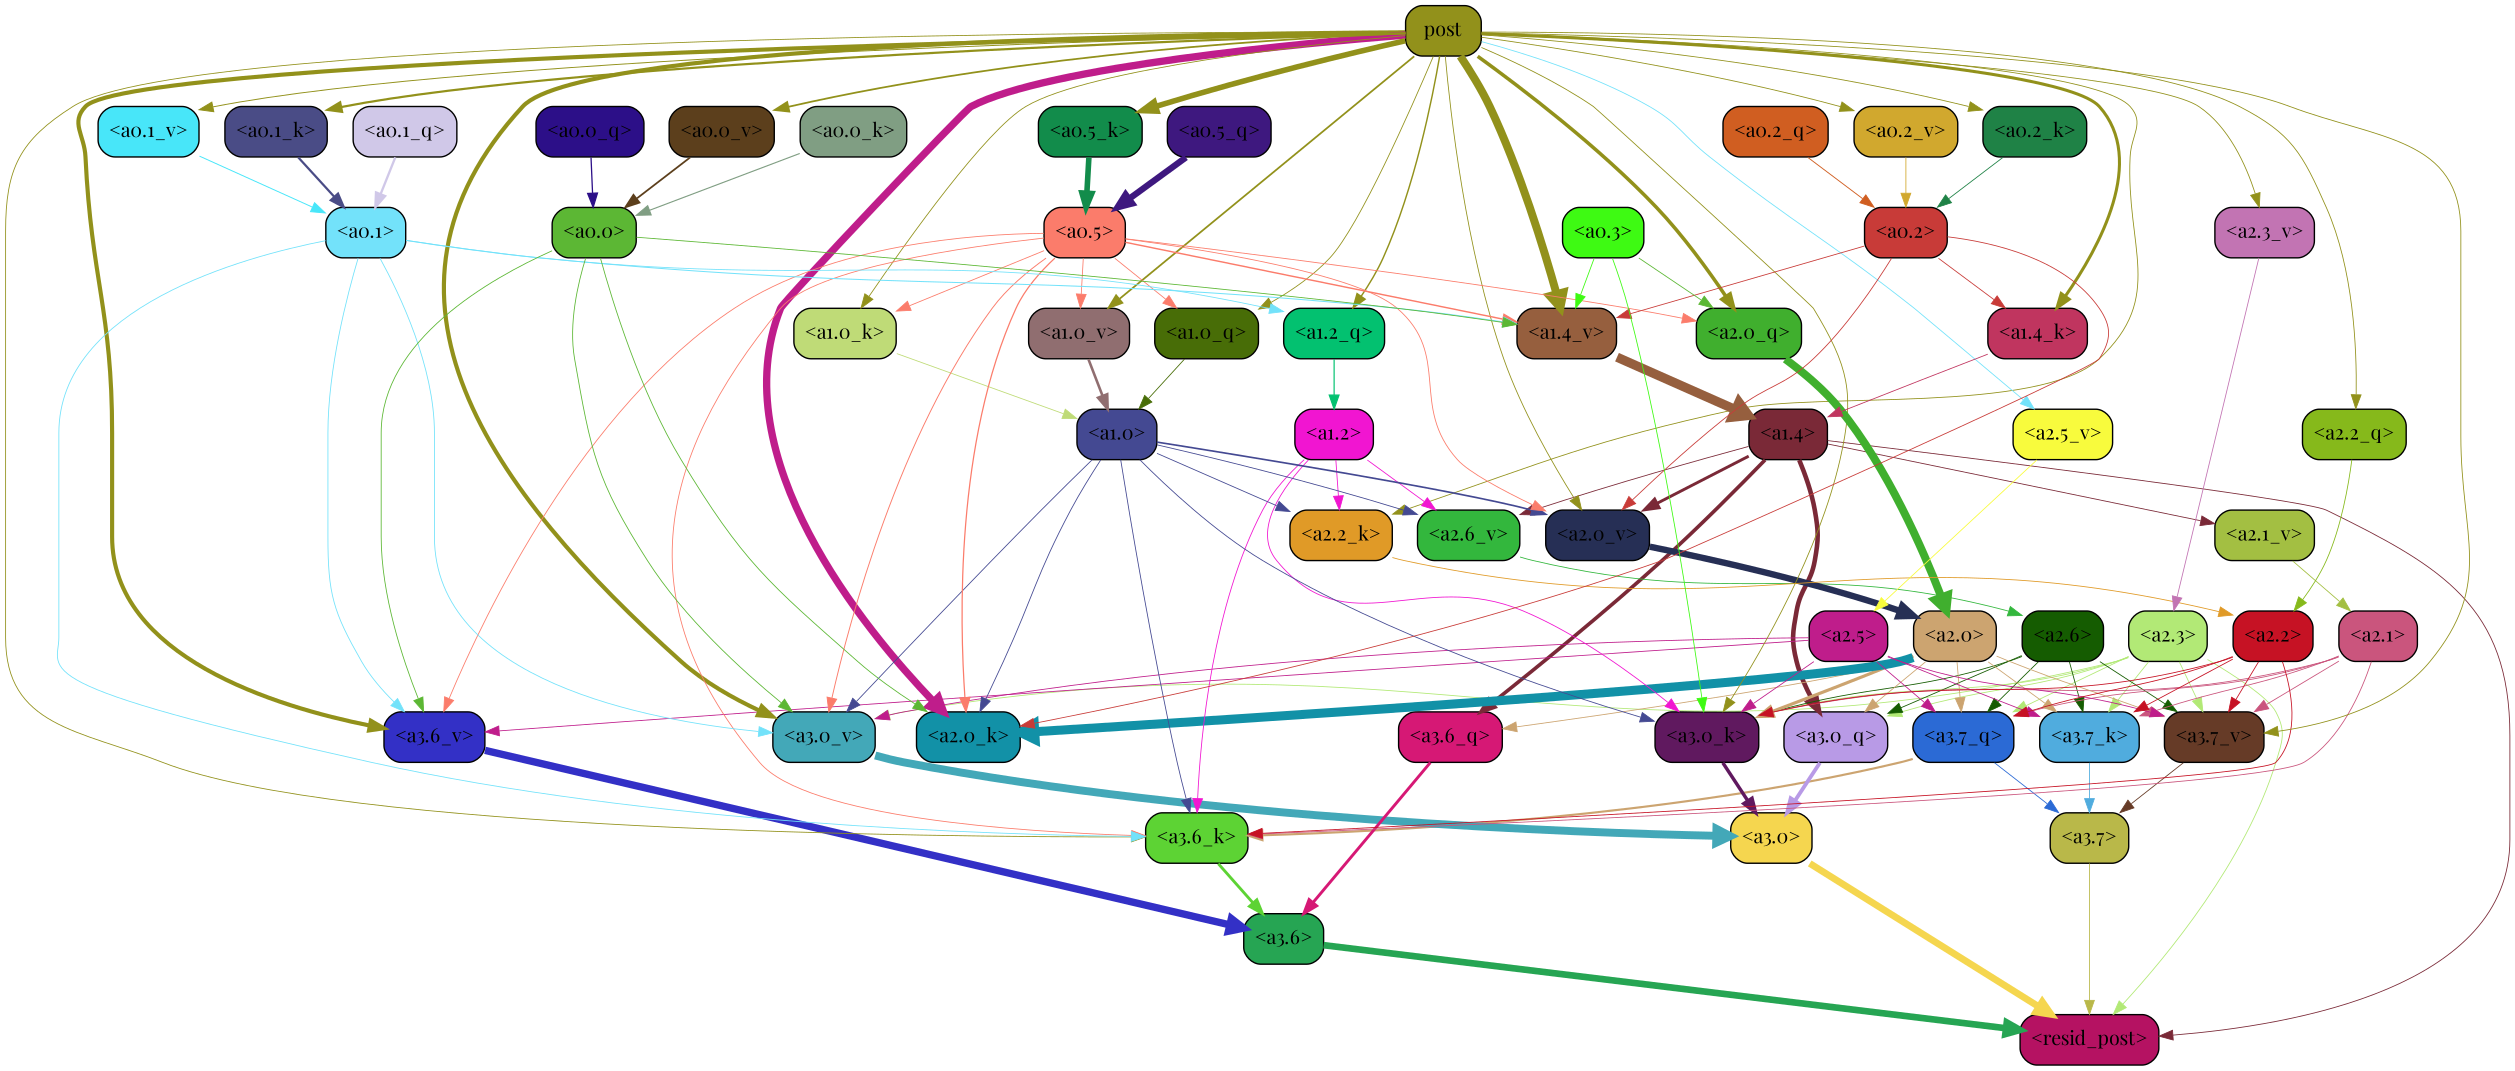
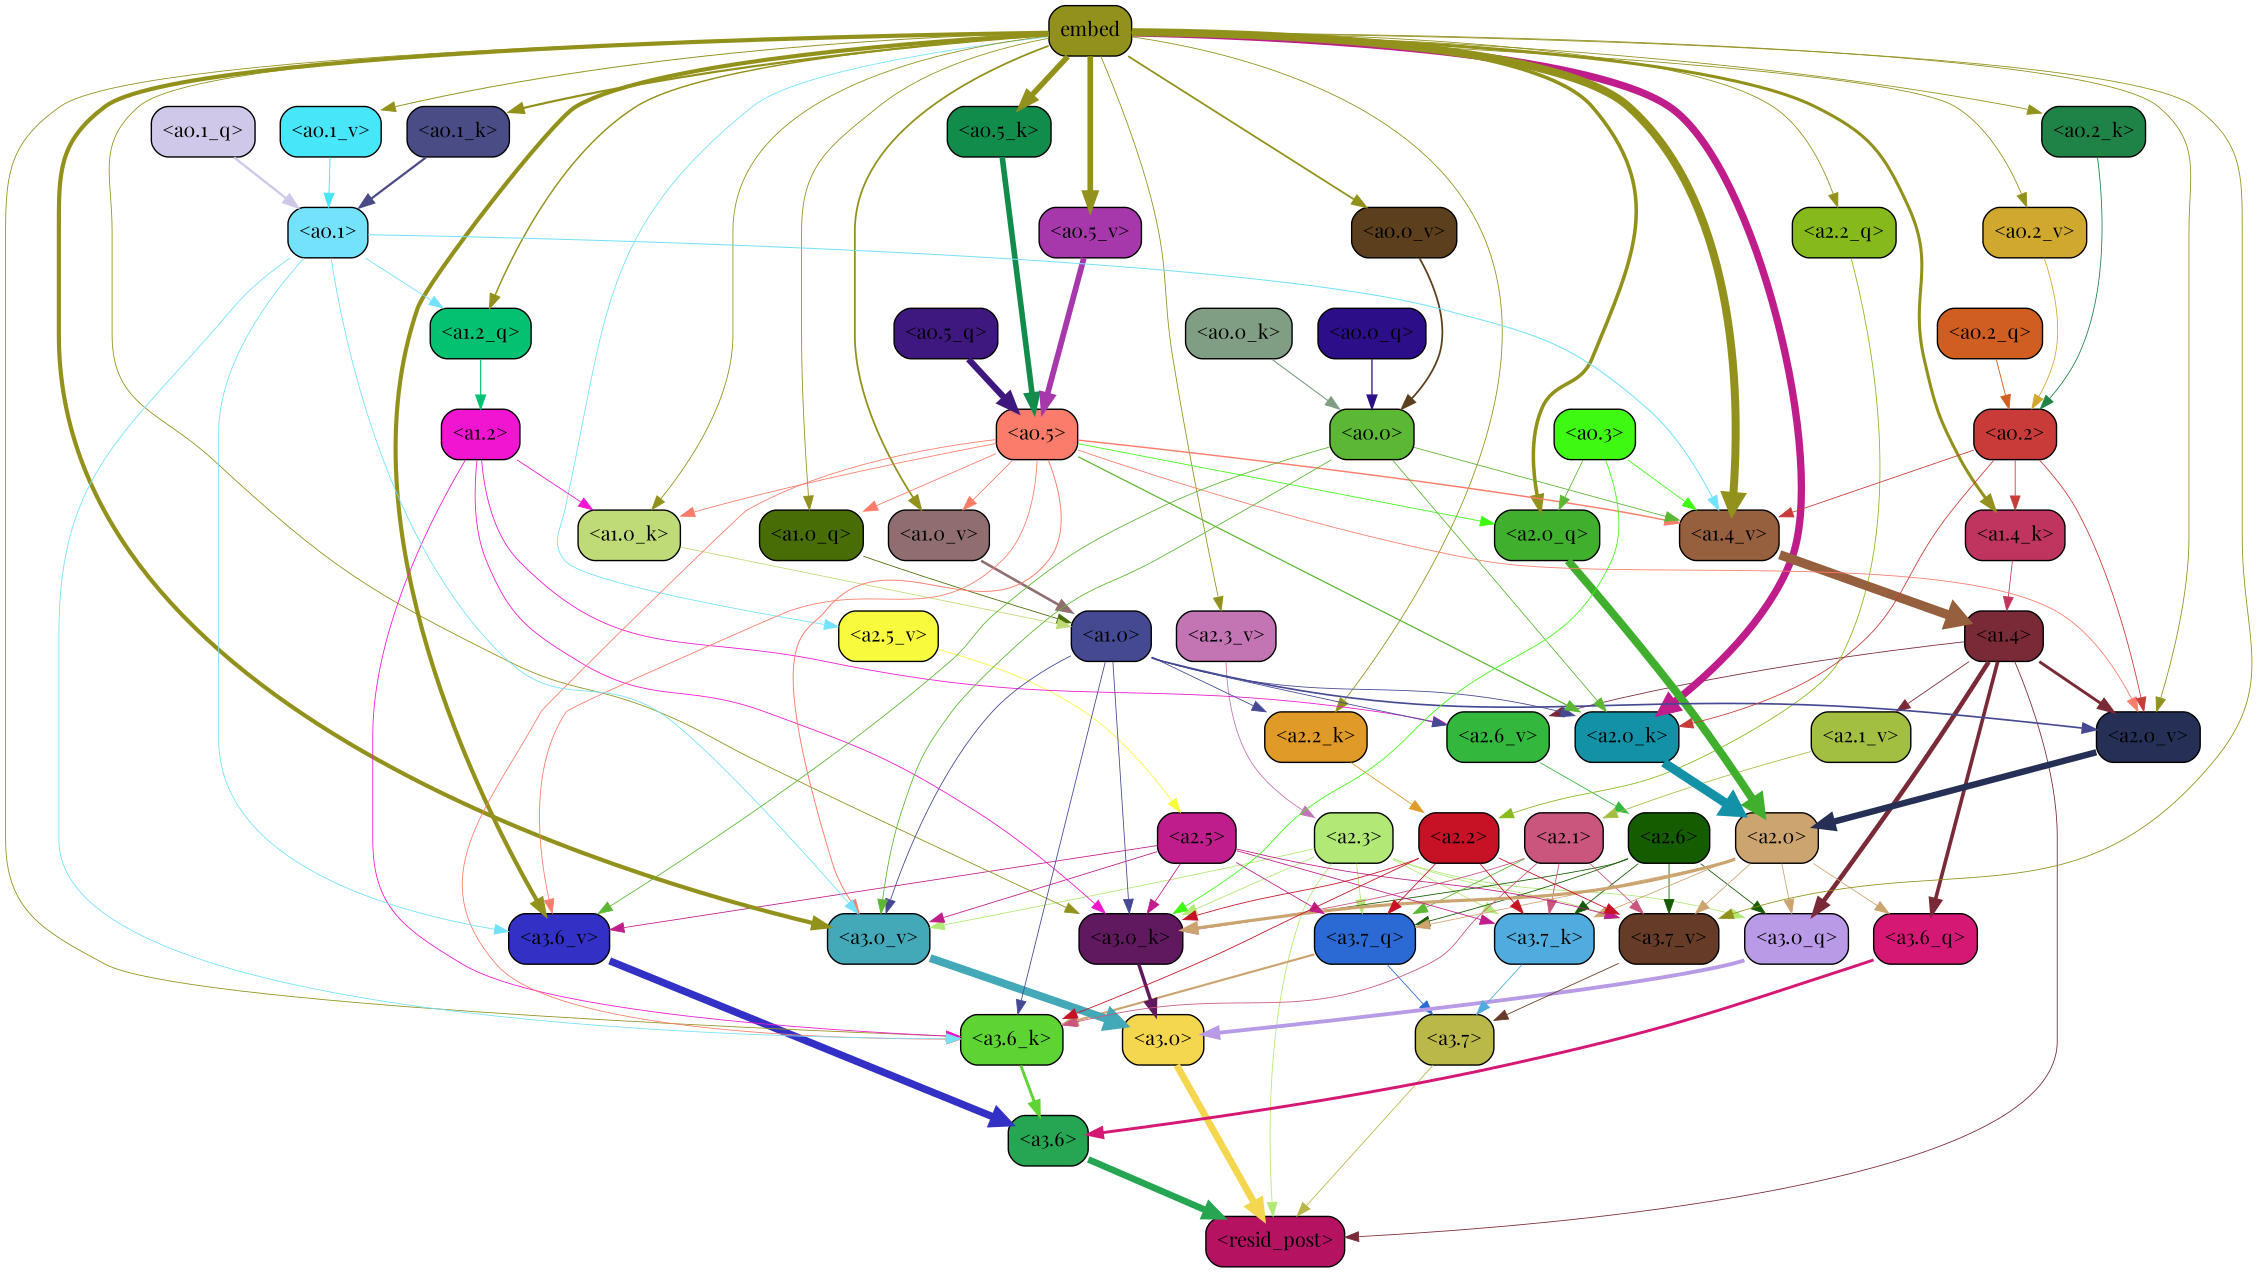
(1443, 31) -> (1090, 31)
none -> (1090, 233)
(1404, 274) -> (1269, 480)
(972, 468) -> (1323, 581)
(1337, 481) -> (549, 481)
(2184, 688) -> (1475, 883)
(1431, 706) -> (1688, 778)
